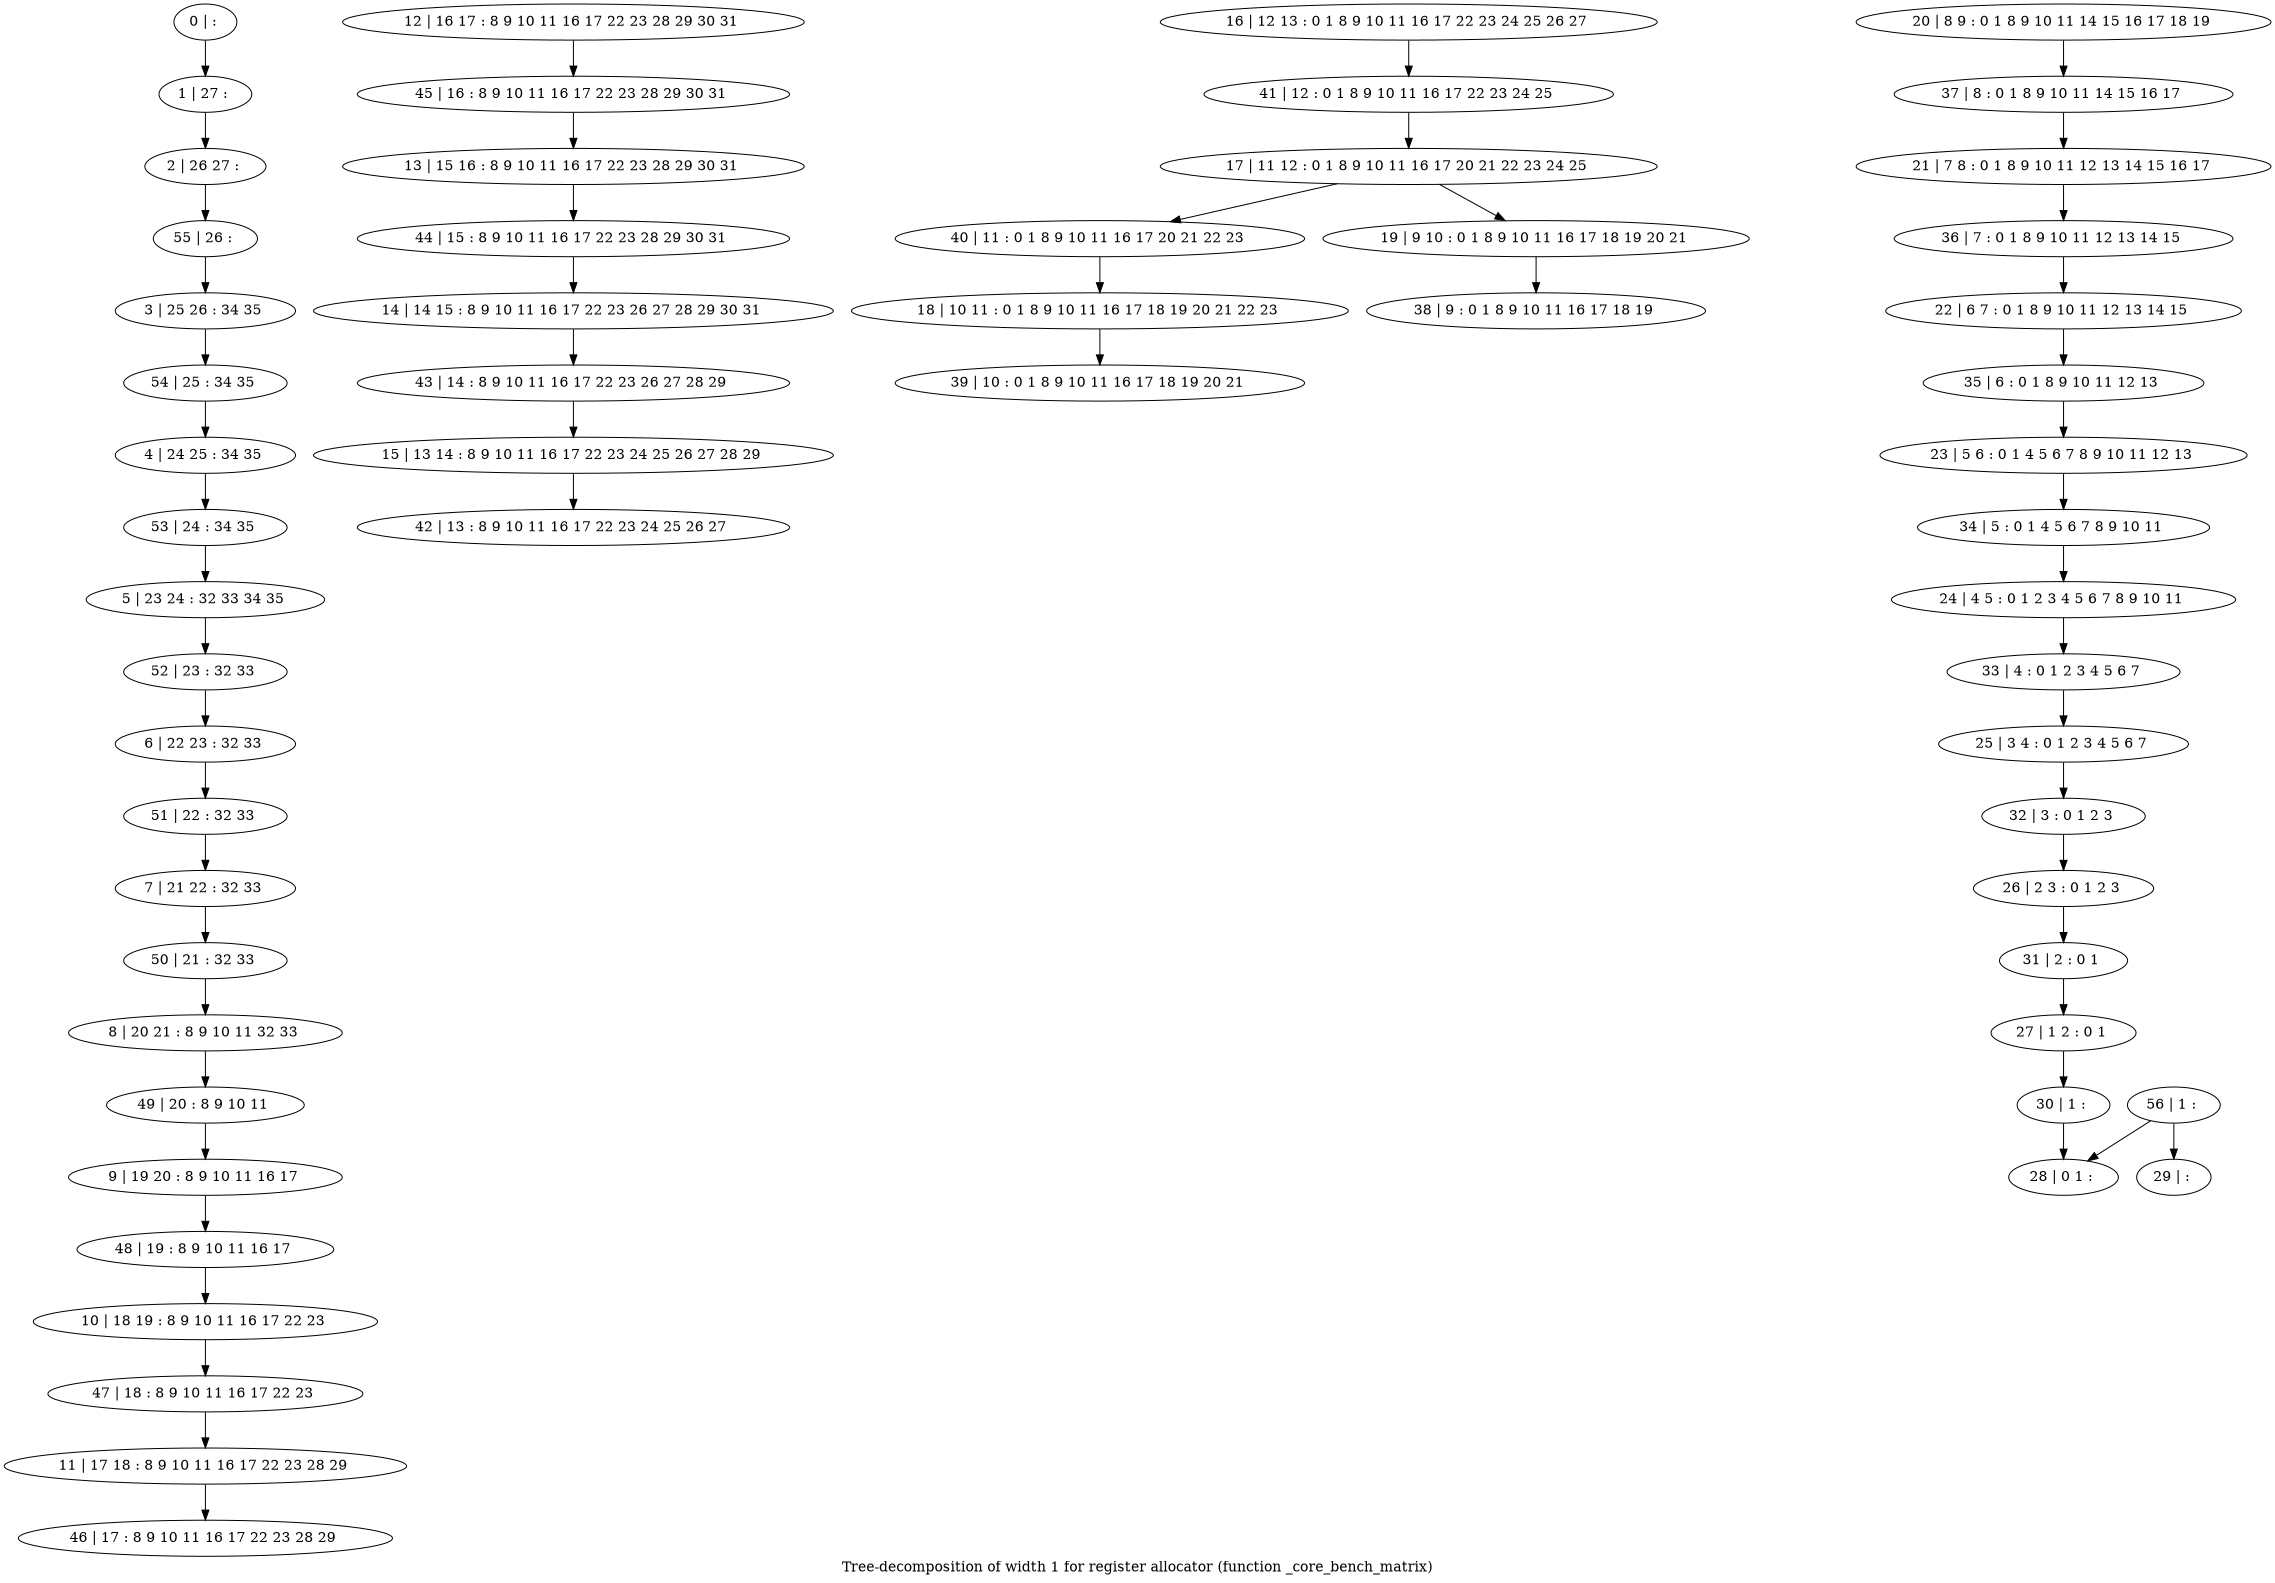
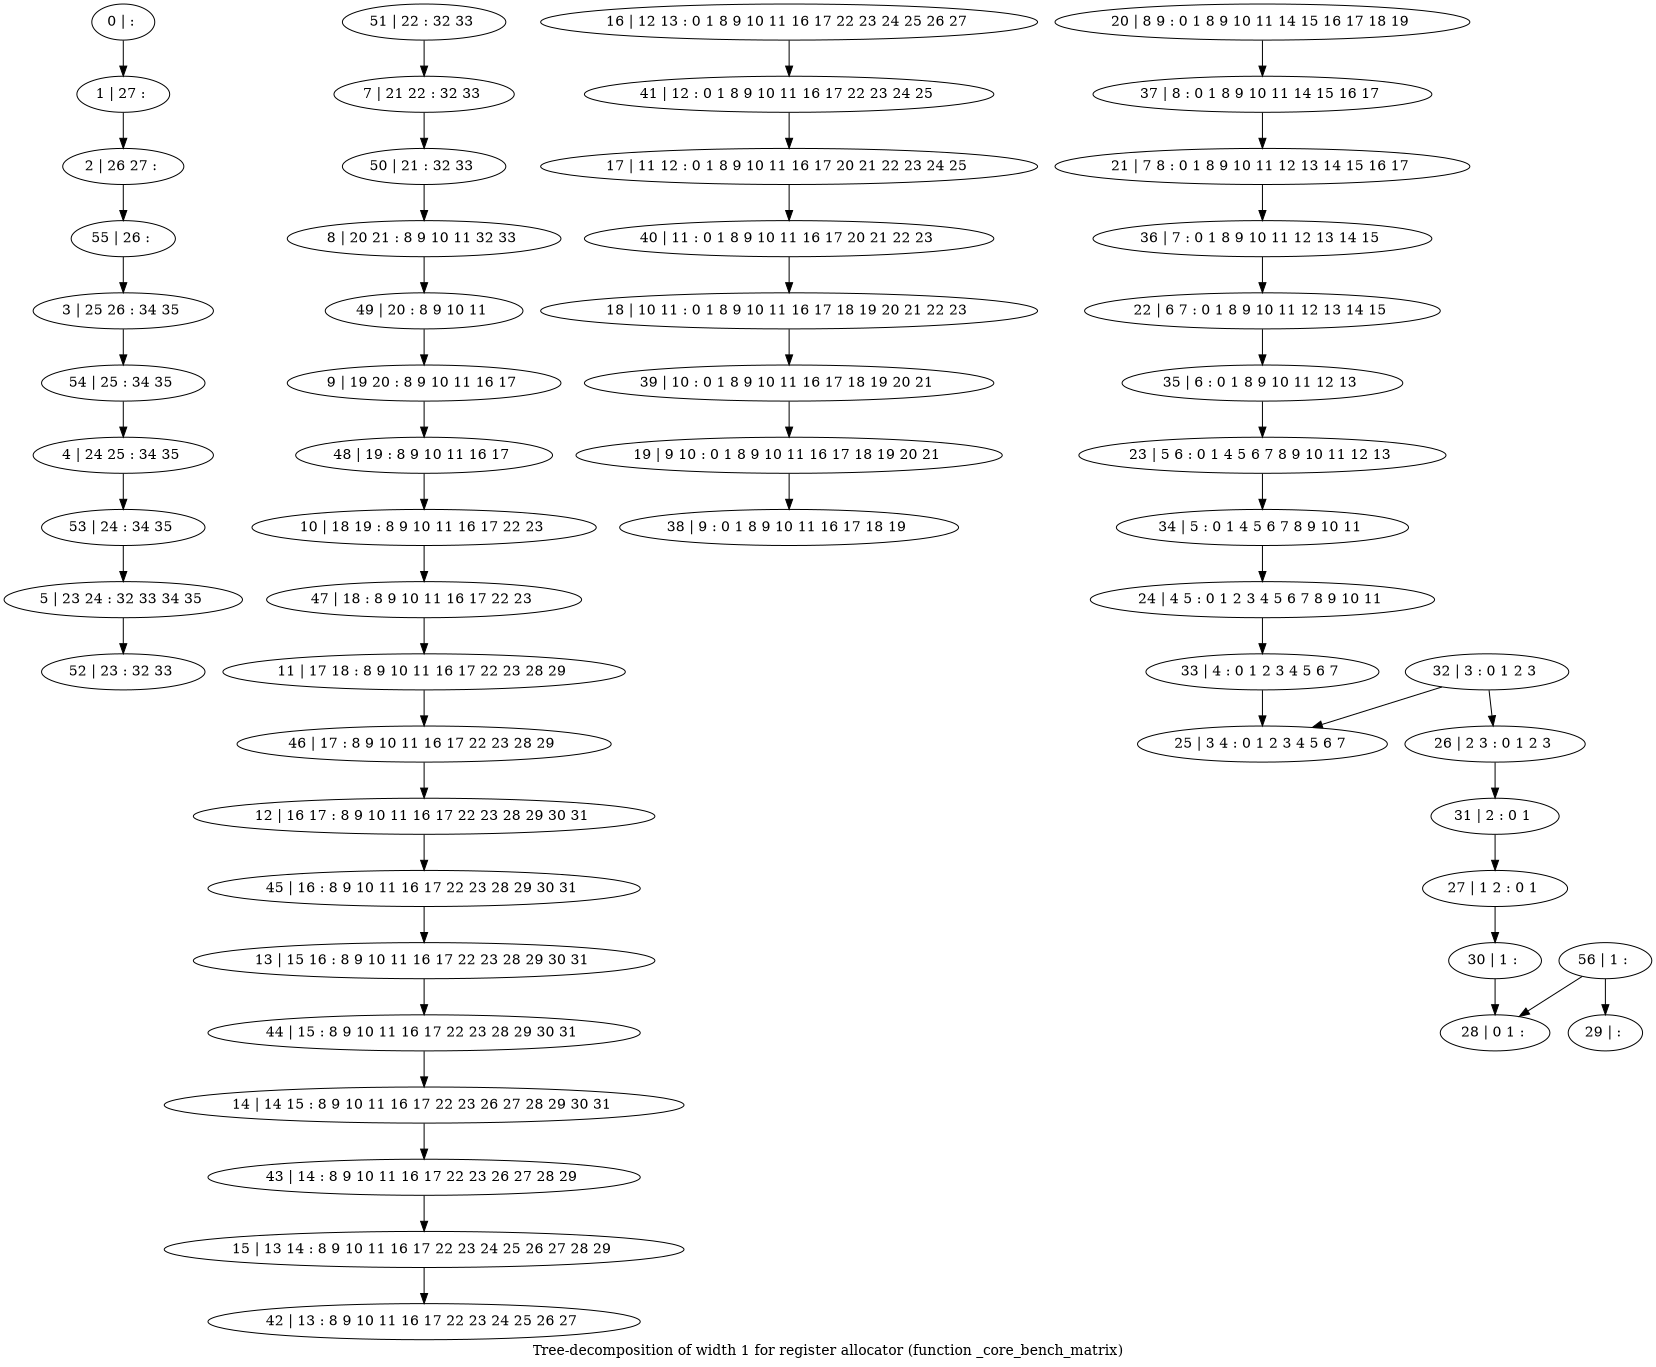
(1468, 200) -> (789, 414)
(205, 744) -> none
none -> (424, 775)
(2064, 775) -> (1382, 706)
